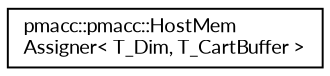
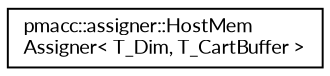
(165, 38) -> (165, 38)
